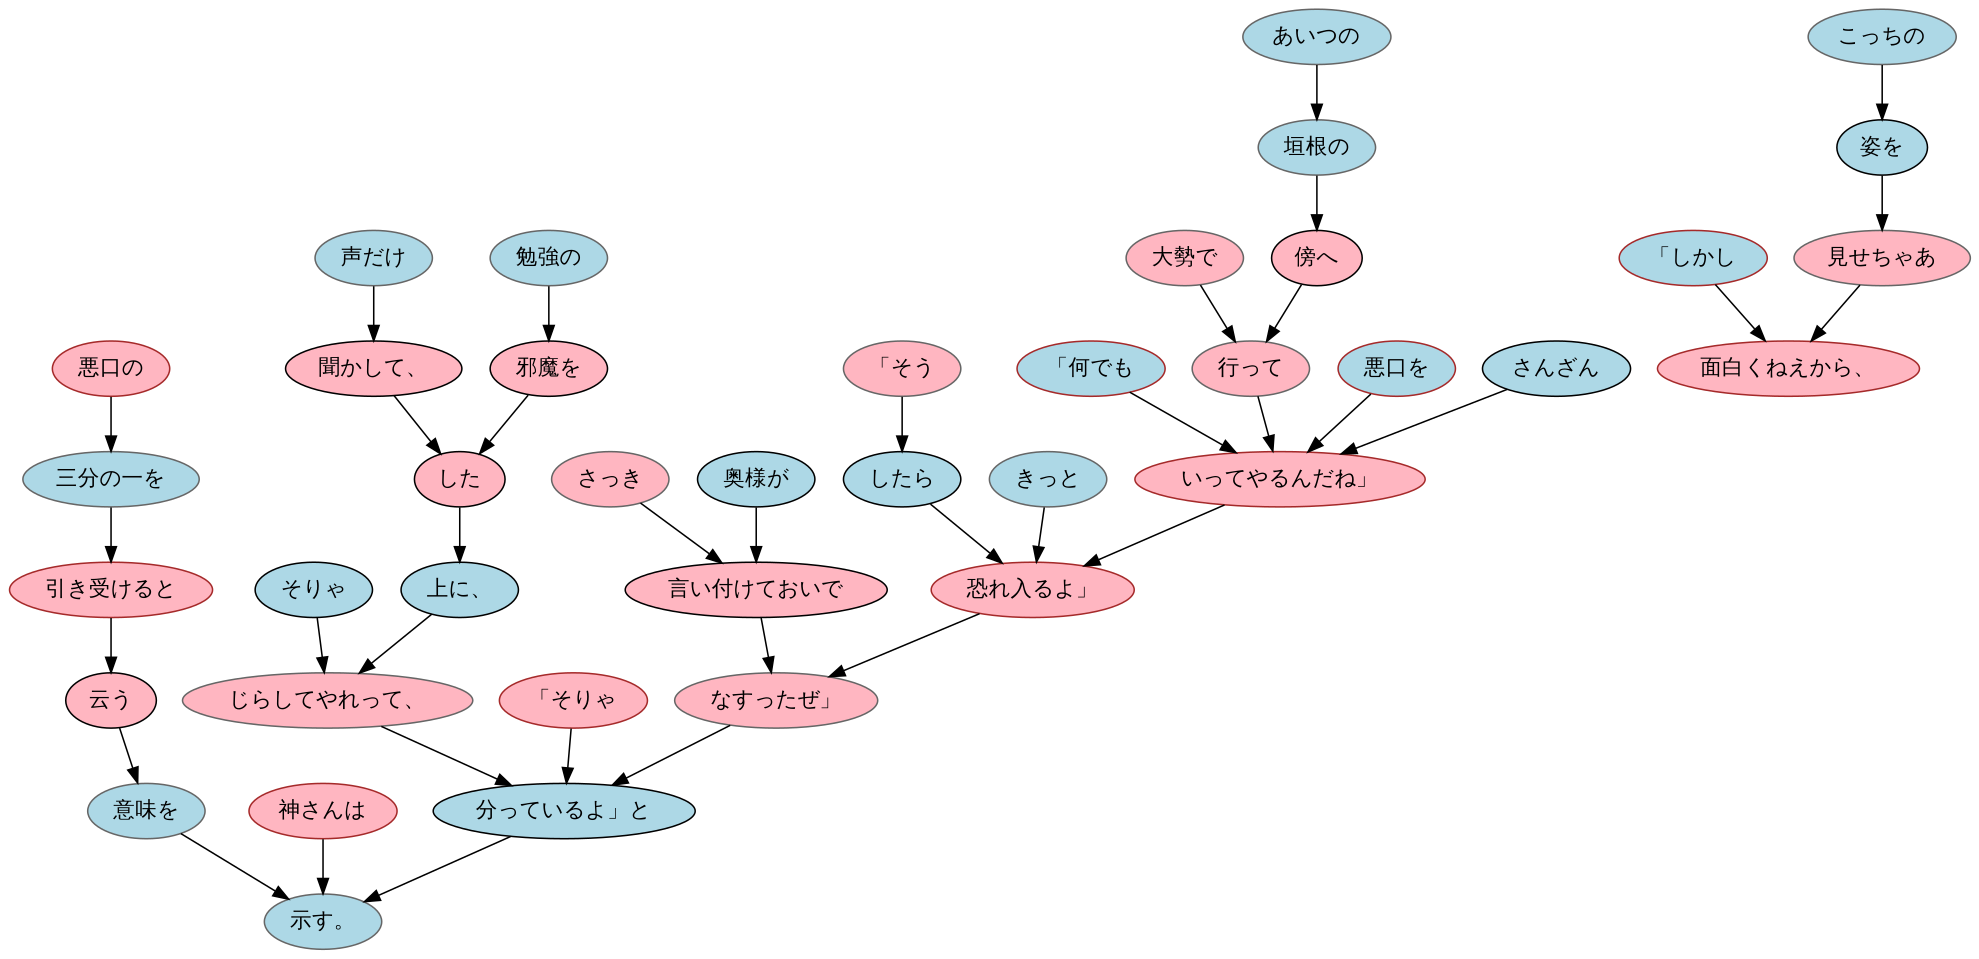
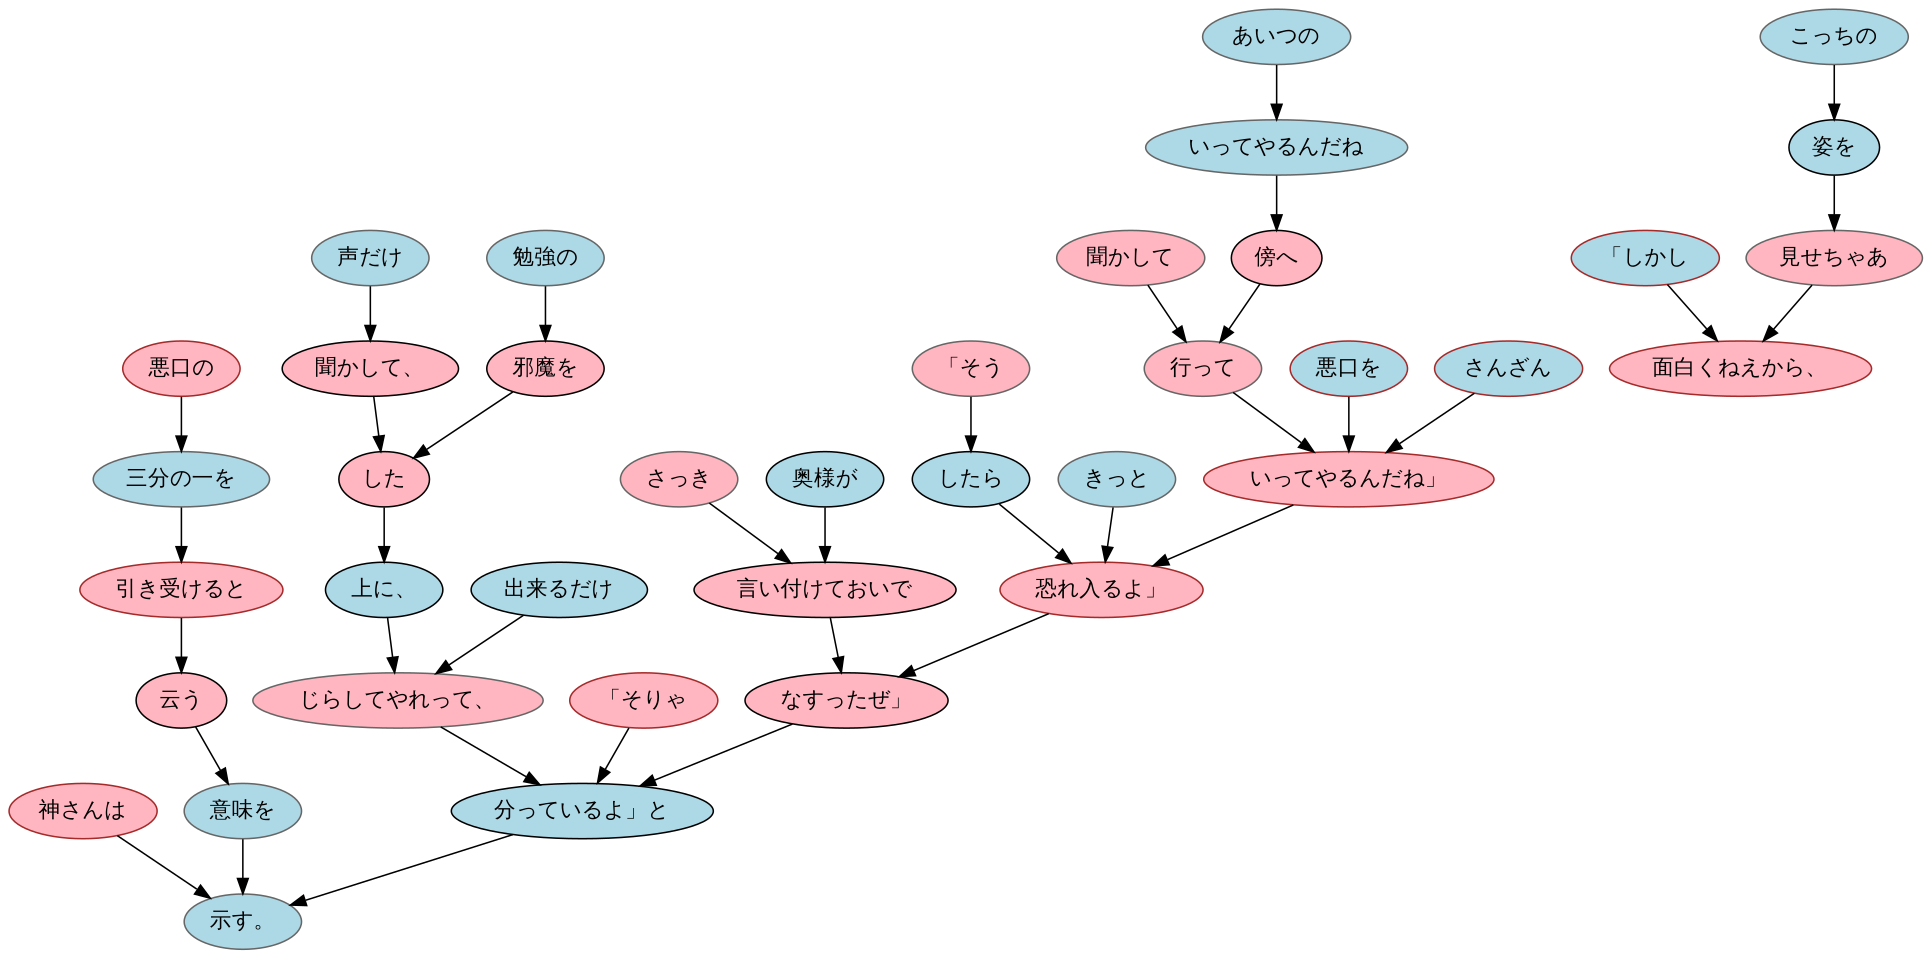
(1317, 147) -> (1277, 147)
(1185, 258) -> (1131, 258)
(1091, 369) -> none
(1557, 369) -> (1509, 369)
(314, 590) -> (559, 590)
(776, 700) -> (847, 700)
